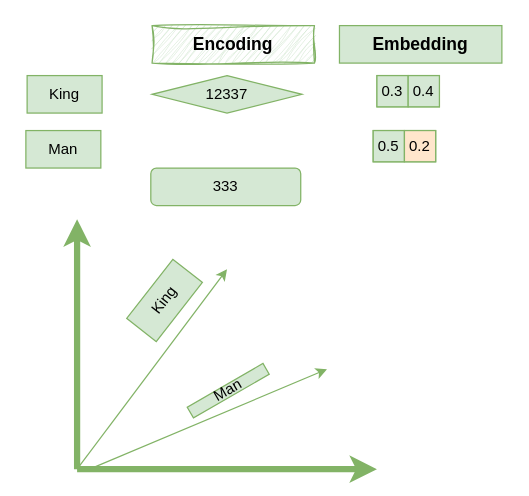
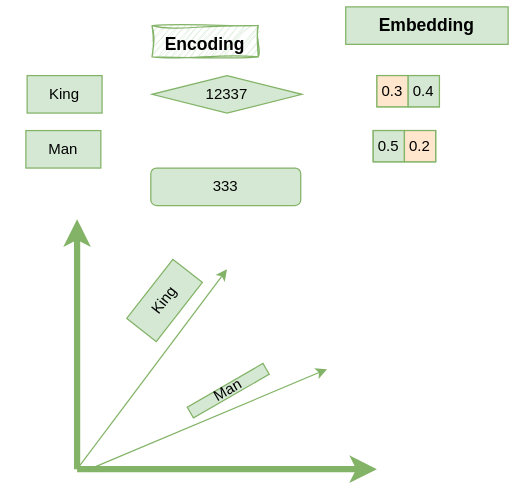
(233, 44) -> (205, 41)
(421, 44) -> (427, 26)
(393, 91) -> (393, 91)
